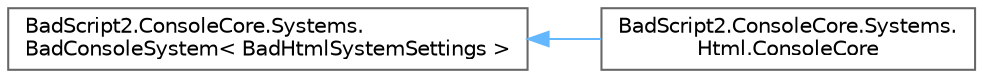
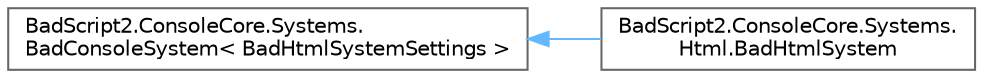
(788, 39) -> (788, 39)
